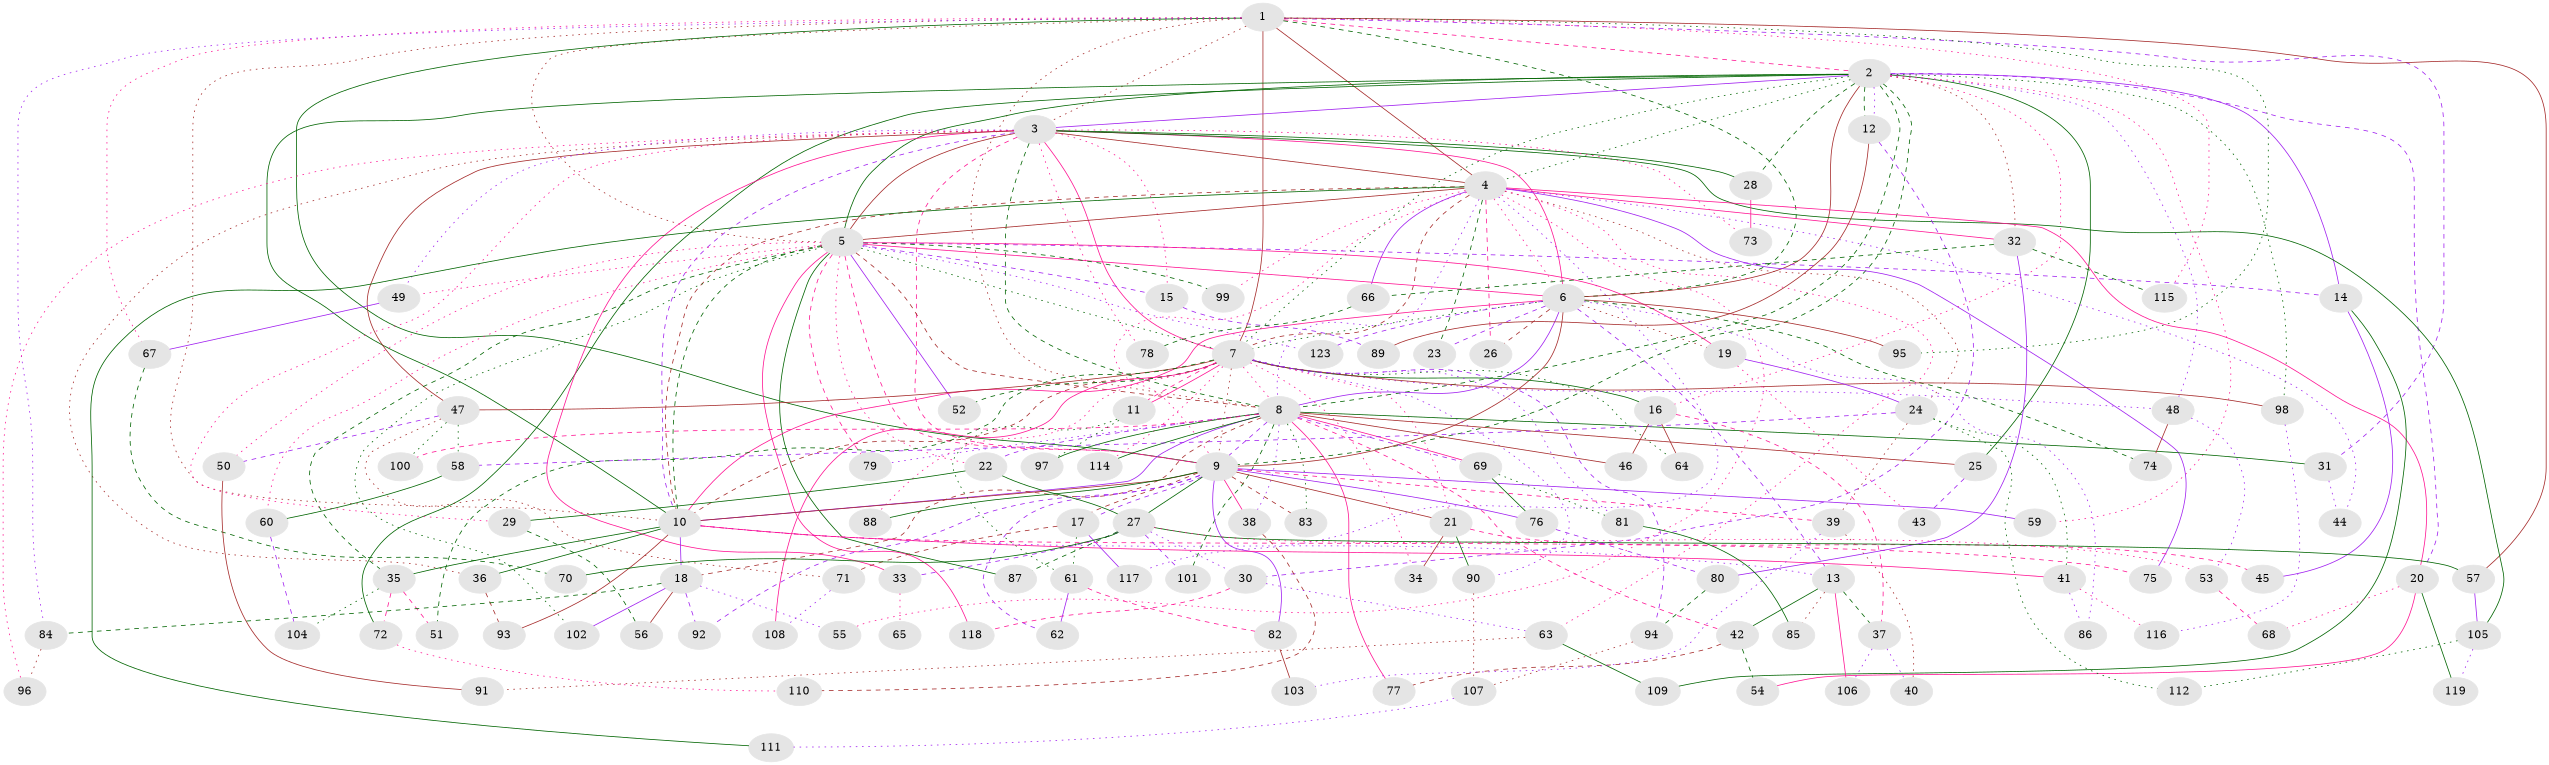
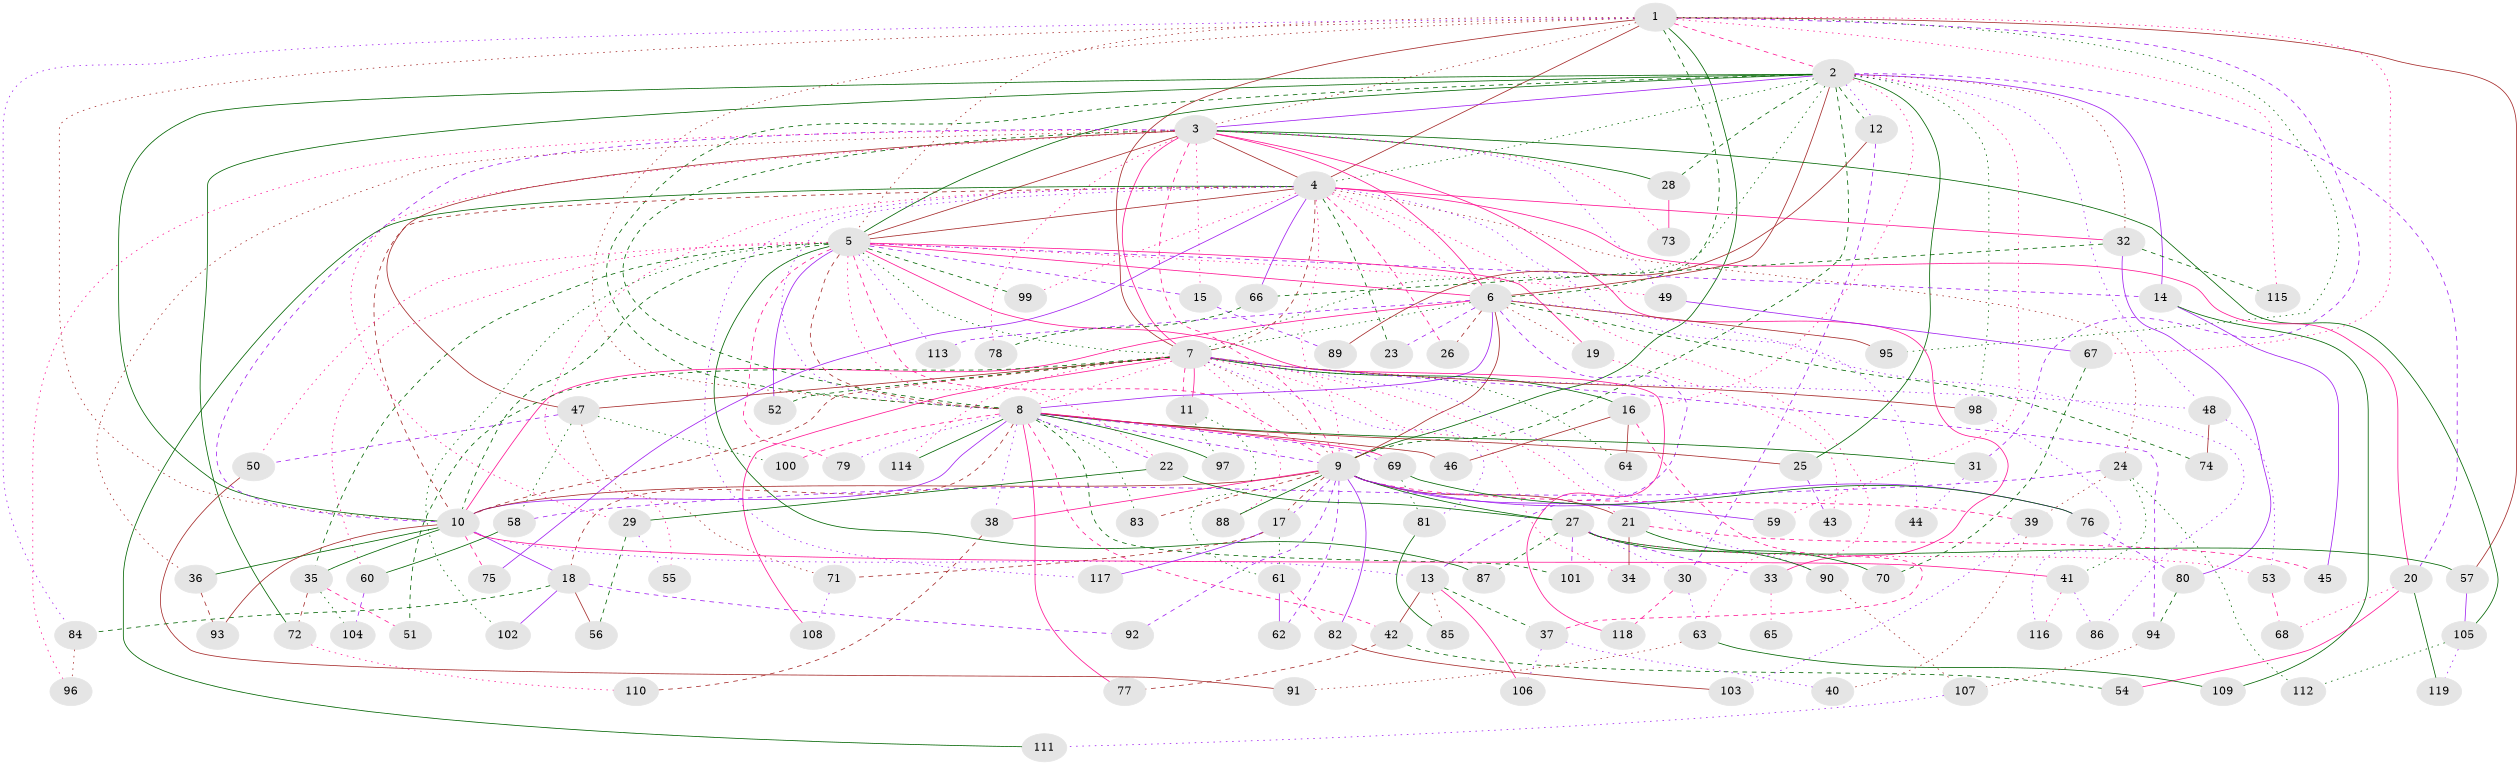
(1321, 354) -> (938, 354)
(1823, 378) -> none
(388, 606) -> (303, 607)
(761, 606) -> (646, 546)
(1787, 606) -> (1412, 604)
